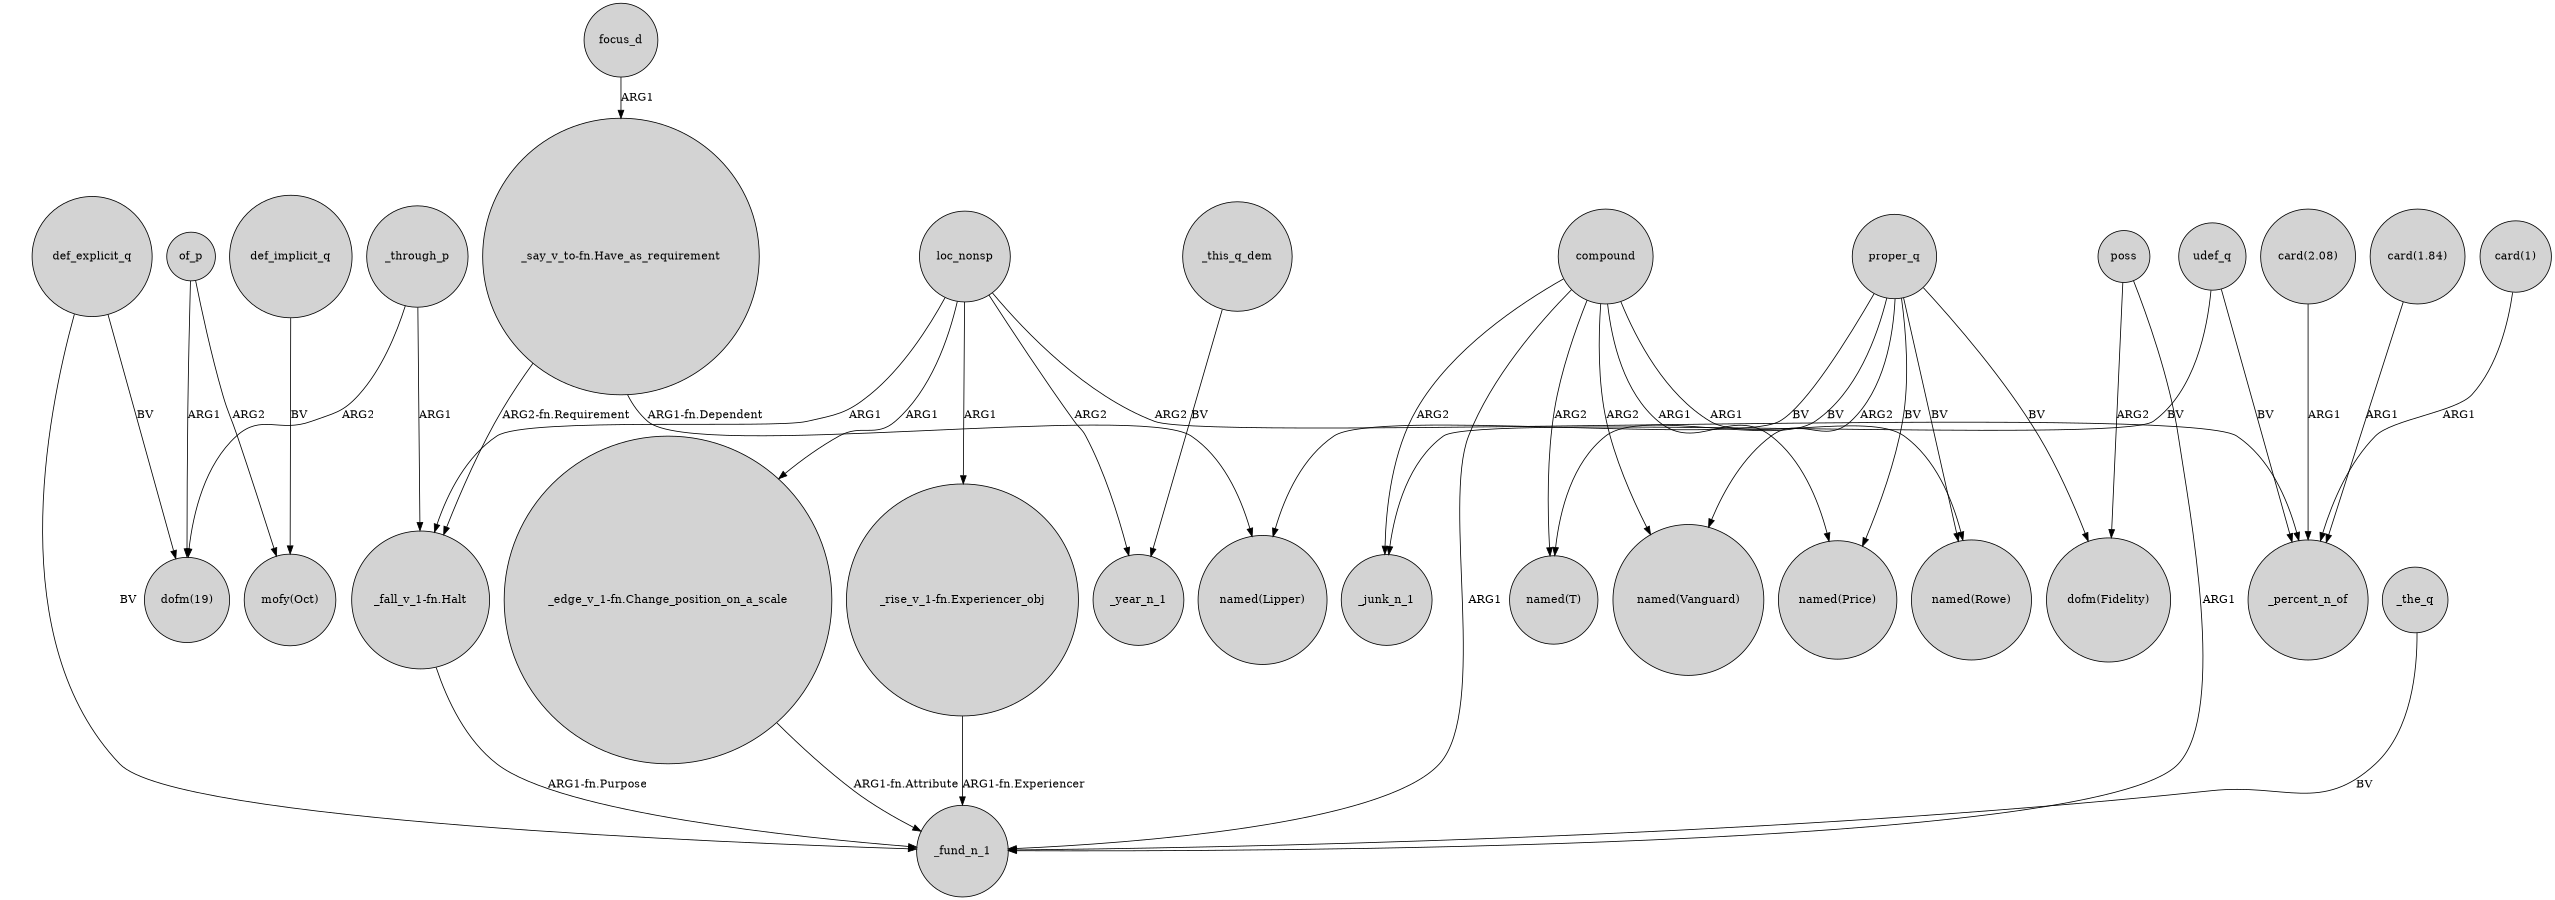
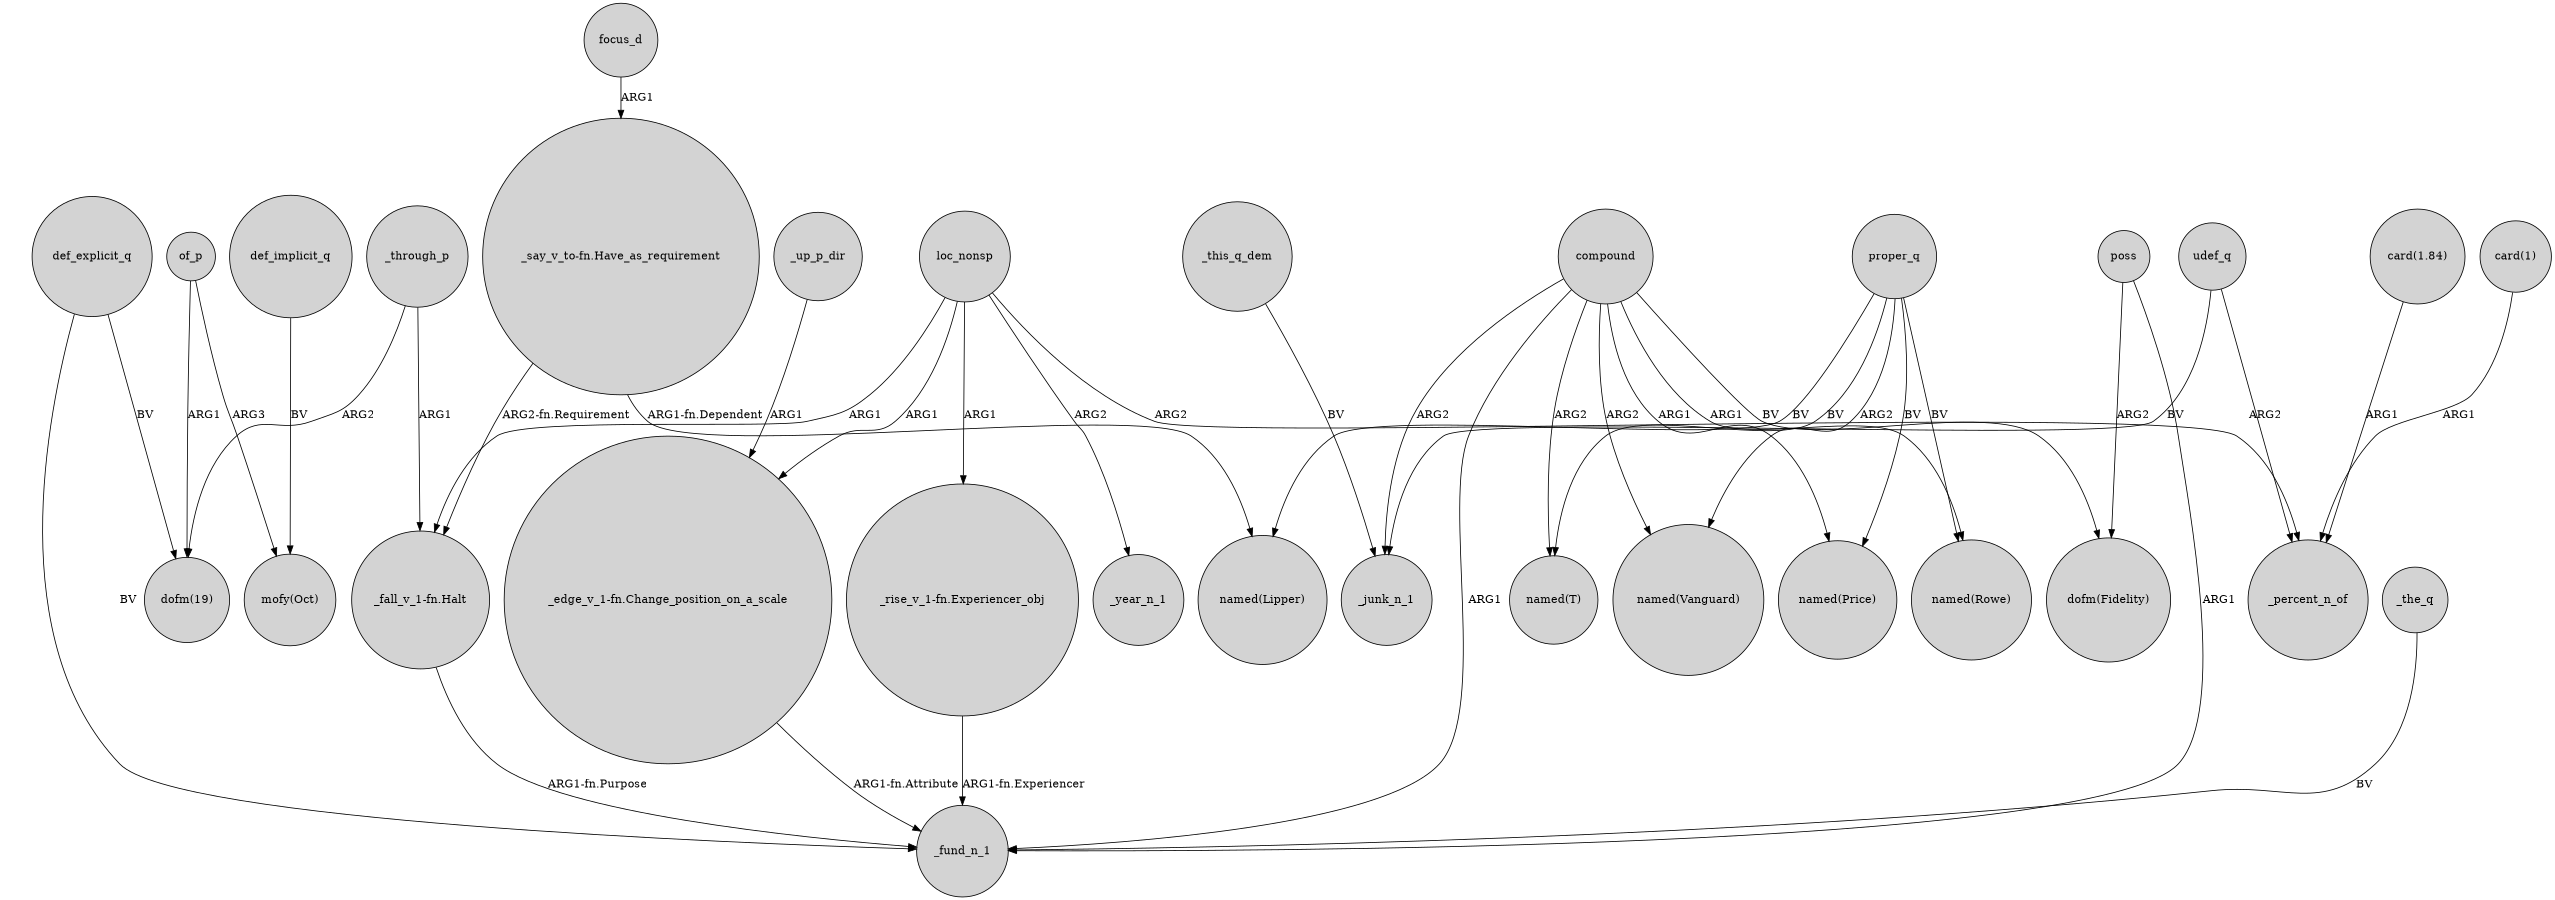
none -> (818, 257)
(2308, 257) -> none
(2017, 402) -> (1755, 417)
(249, 415) -> (249, 415)
(2266, 415) -> (2266, 415)
(1191, 417) -> (1328, 422)
